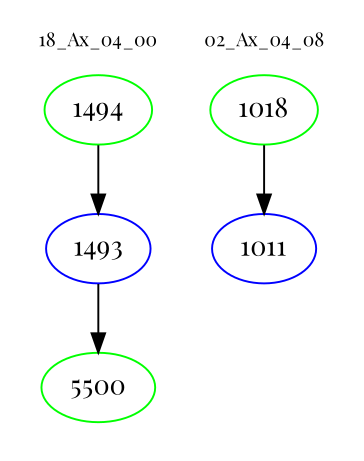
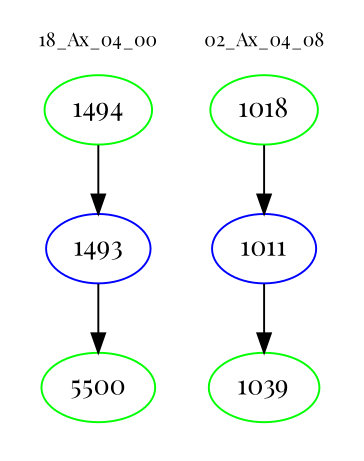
none -> (264, 387)
